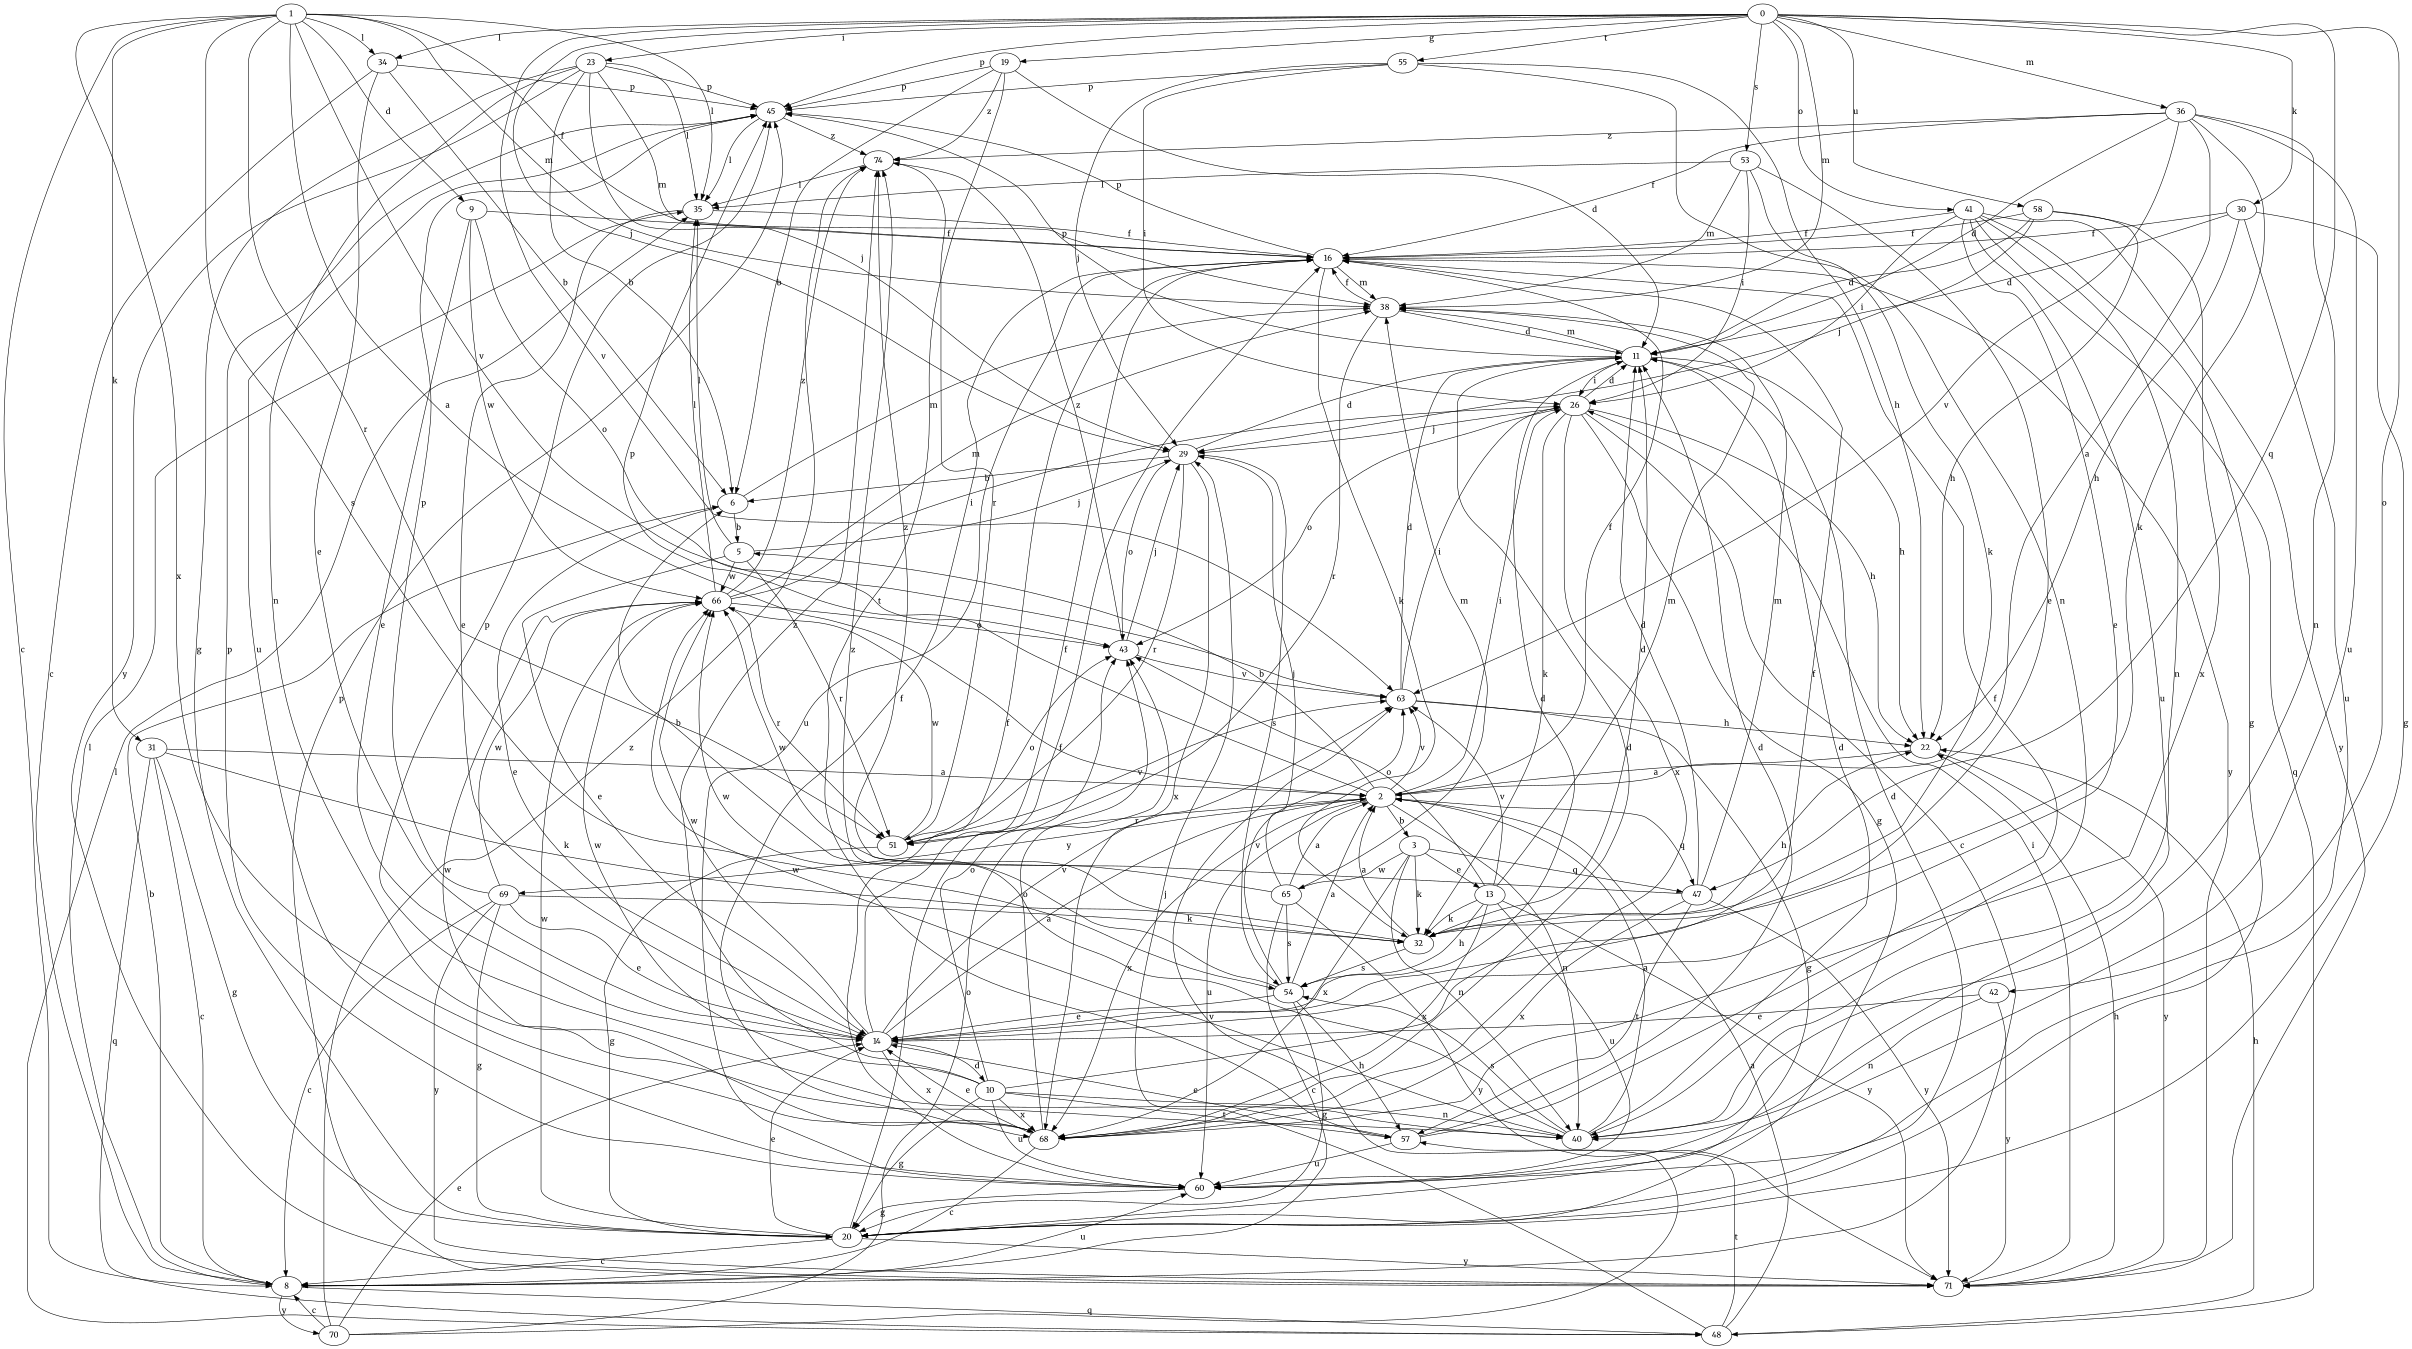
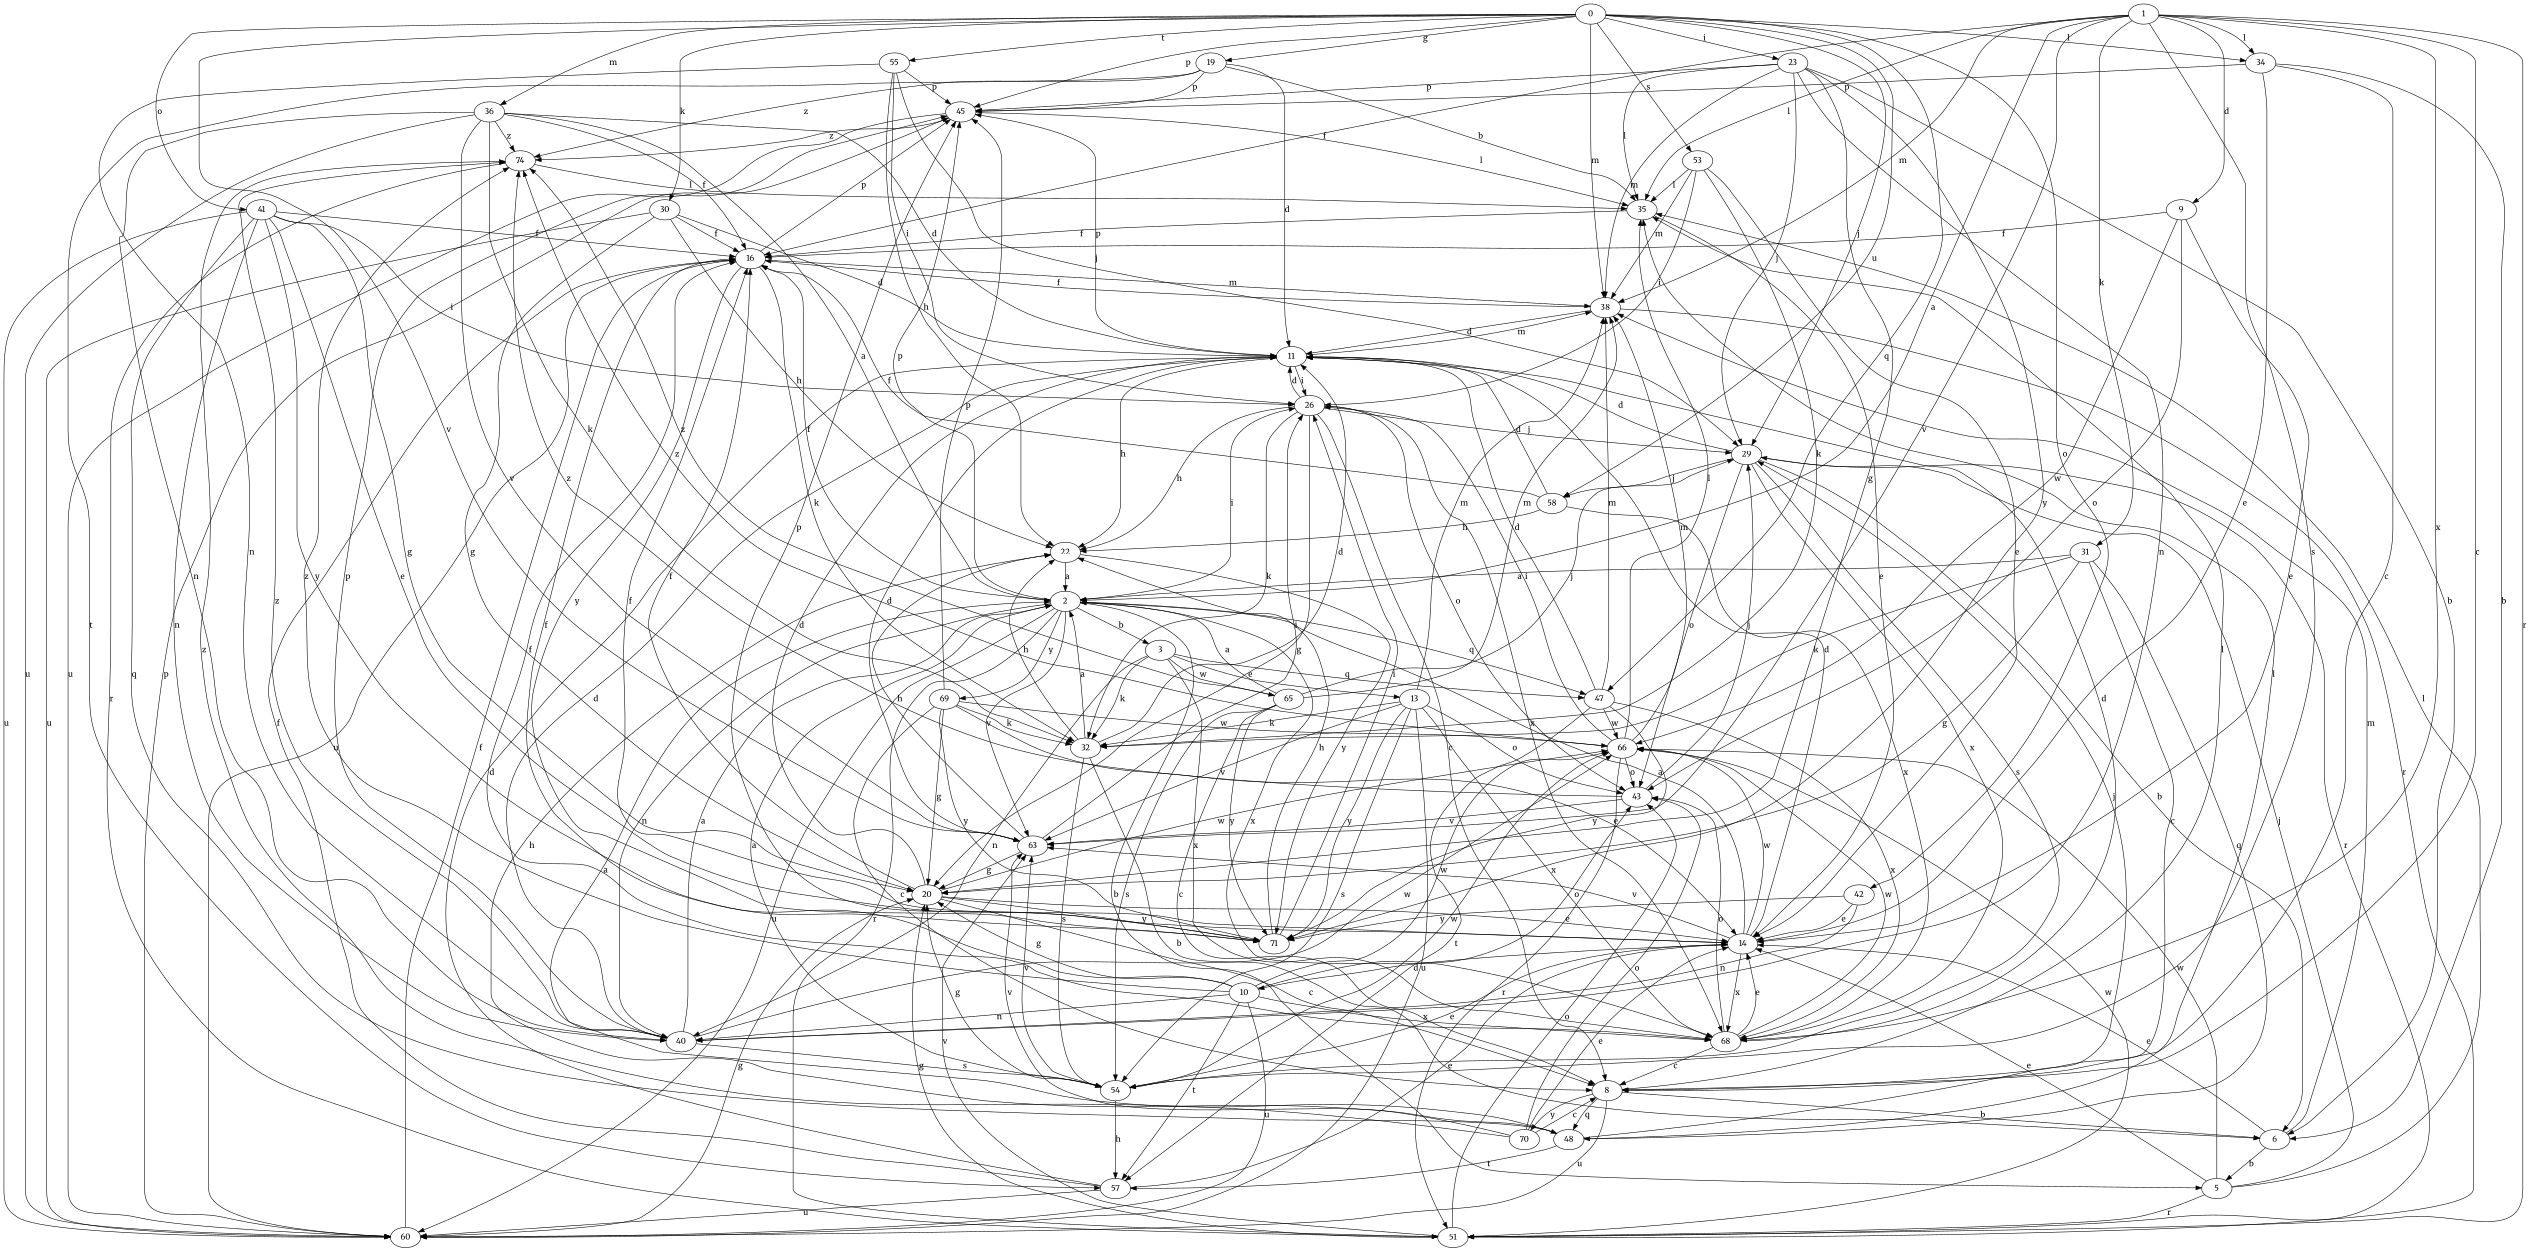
(787, 240) -> (1432, 125)
(1657, 377) -> (1652, 482)
(1462, 944) -> (1343, 895)
